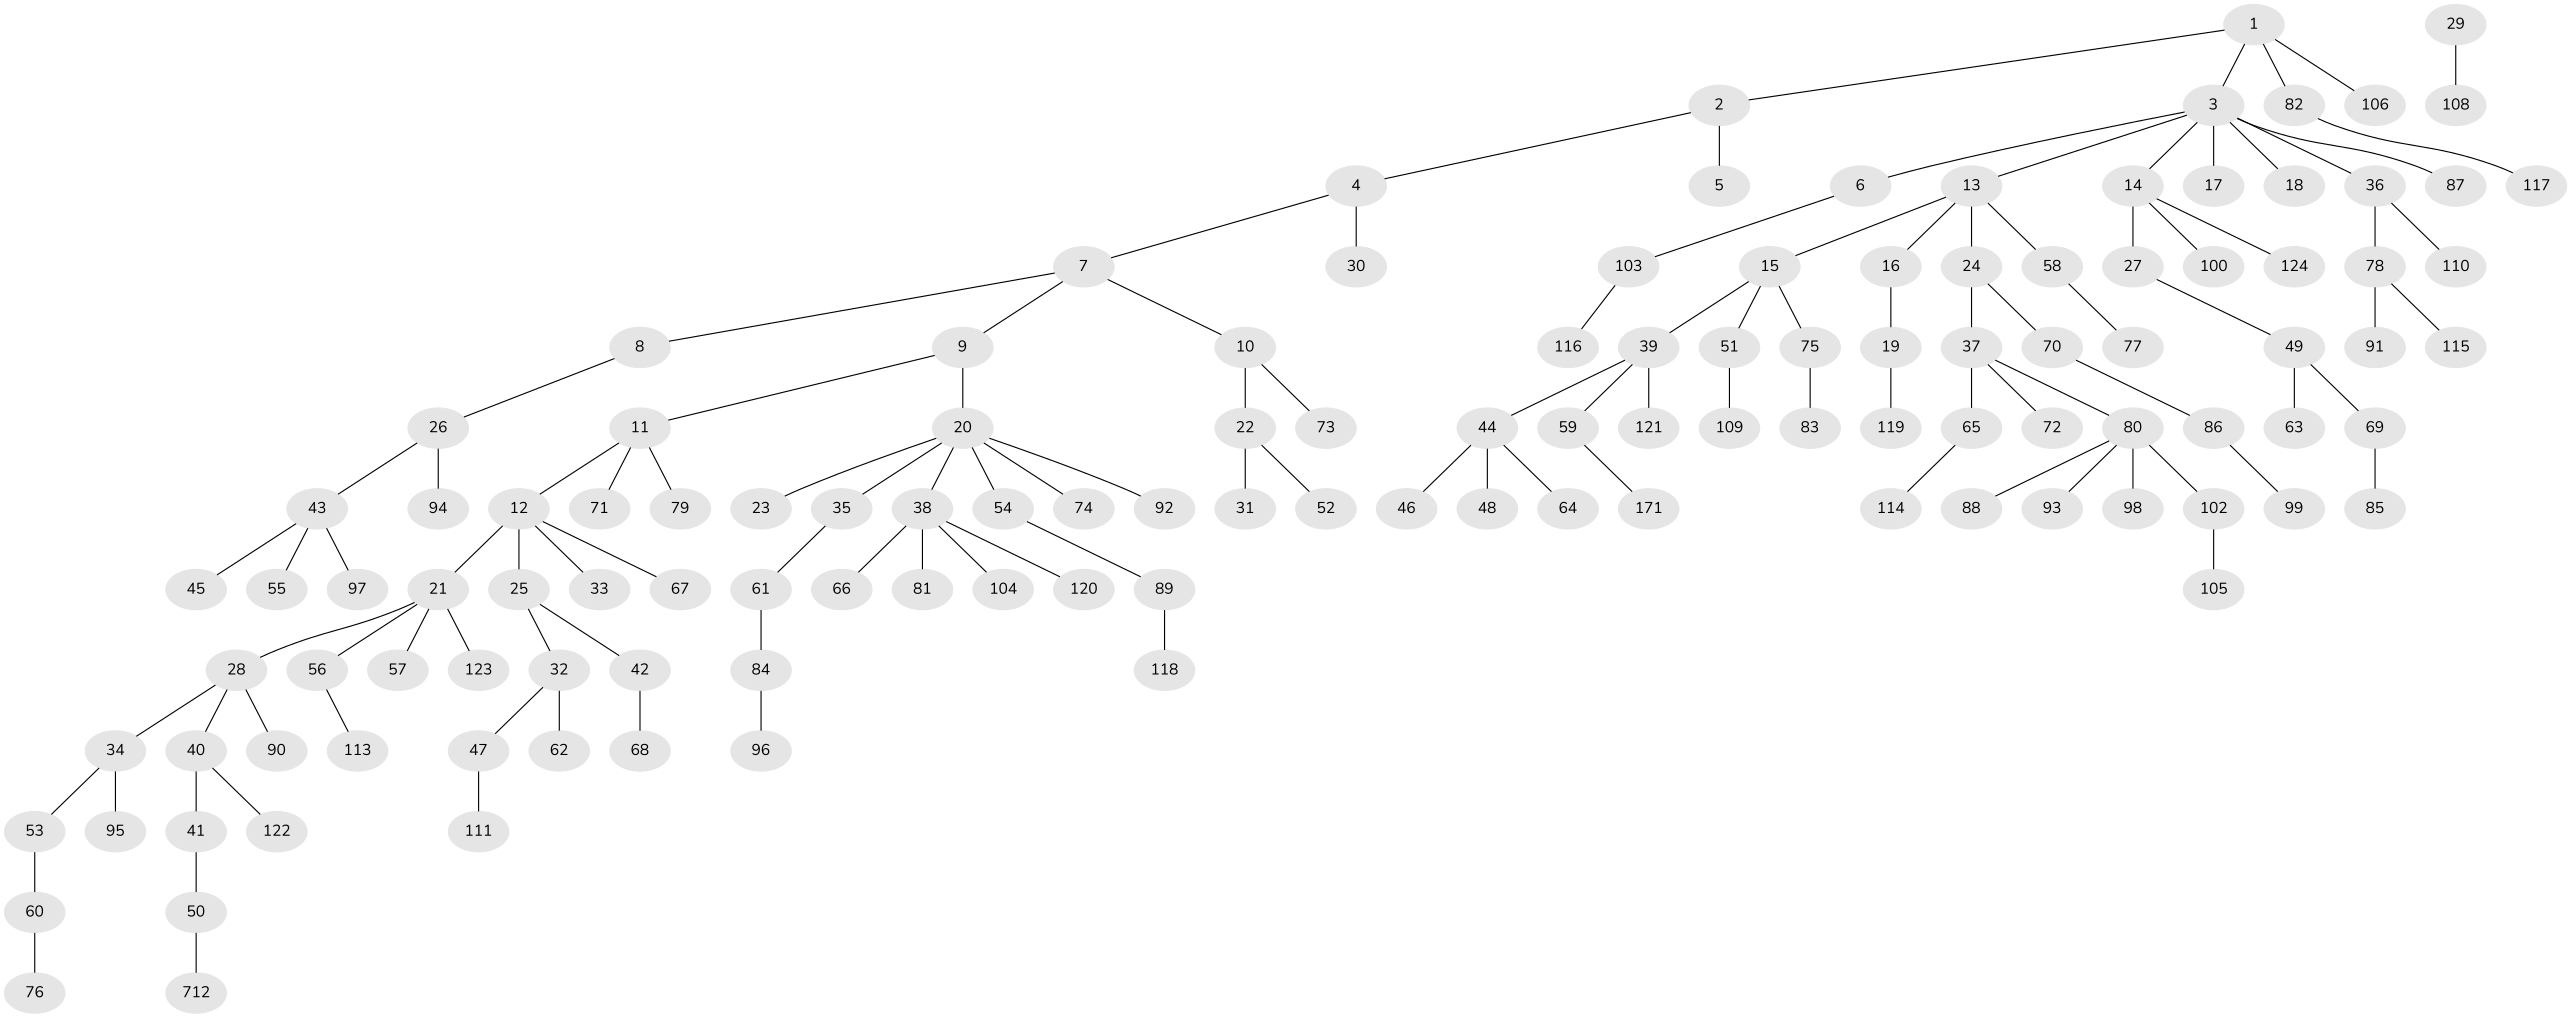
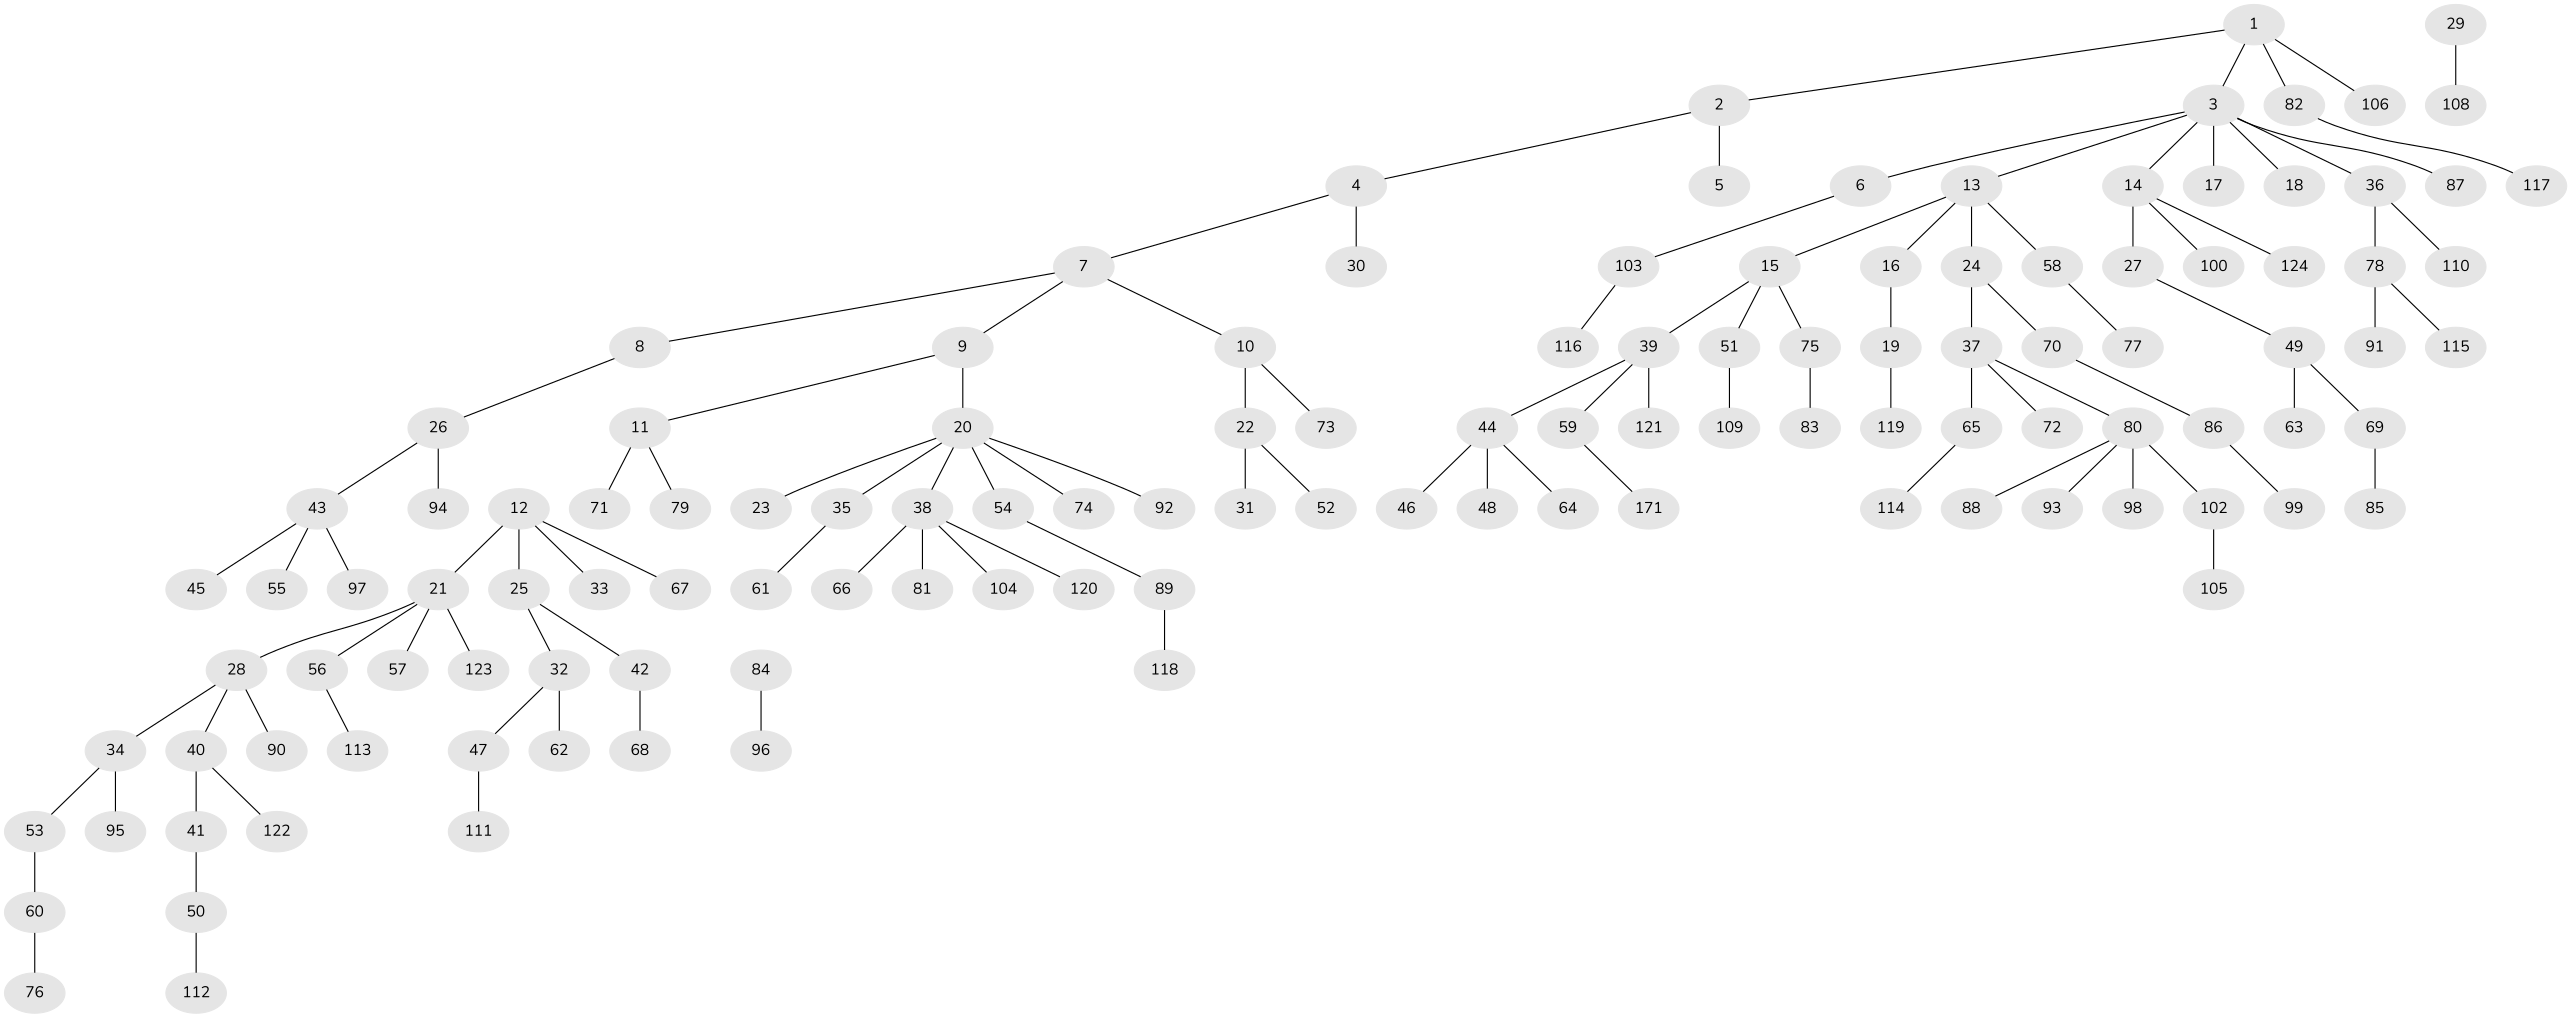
(579, 469) -> none
(761, 630) -> none
(196, 993) -> (196, 993)
